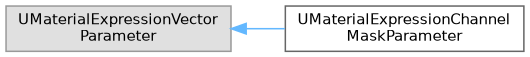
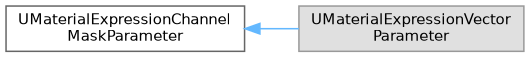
(266, 29) -> (279, 29)
